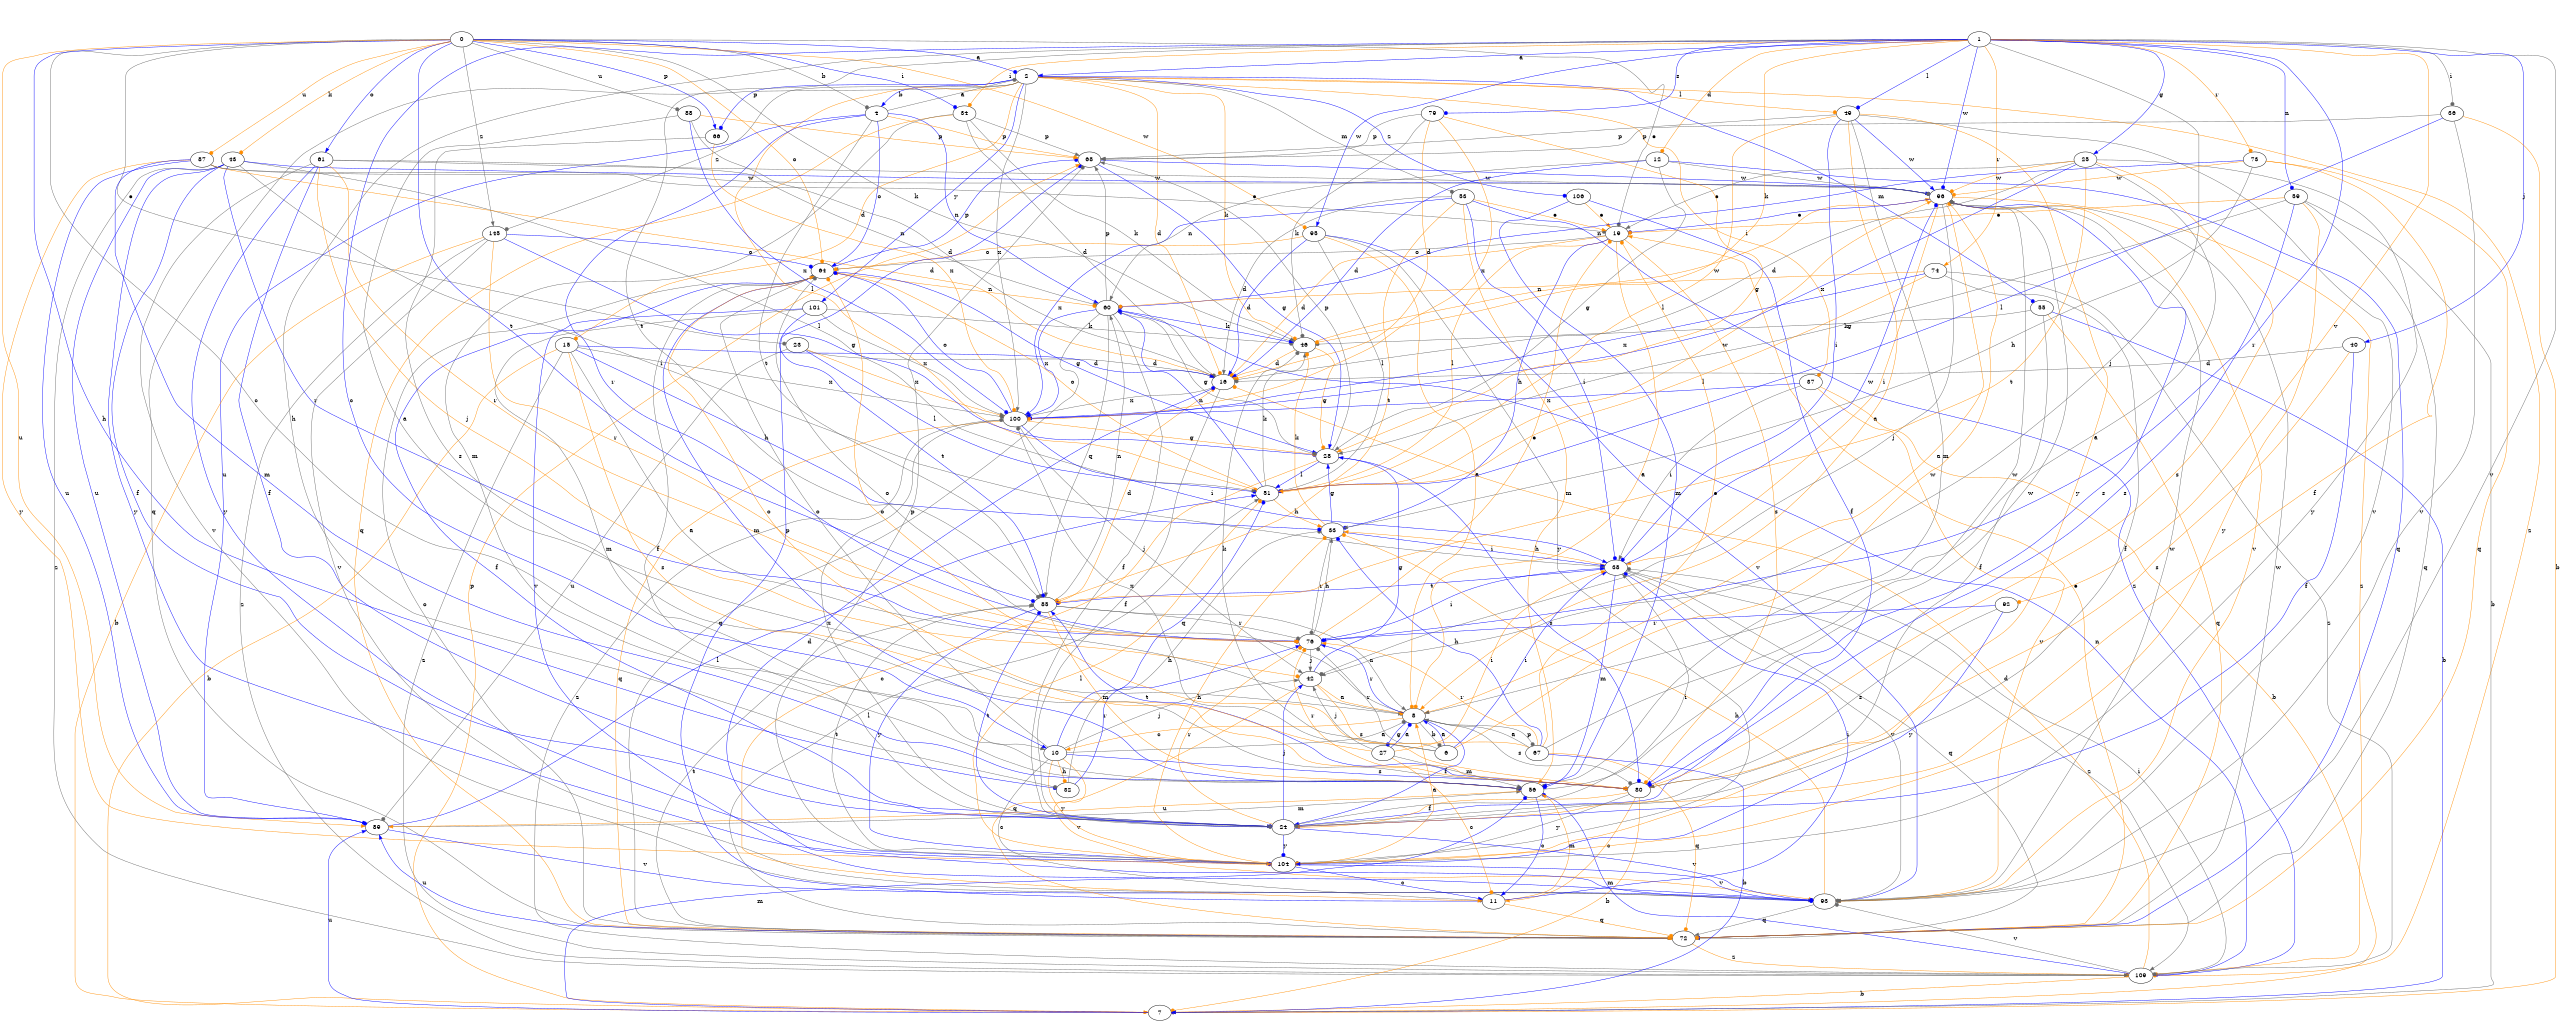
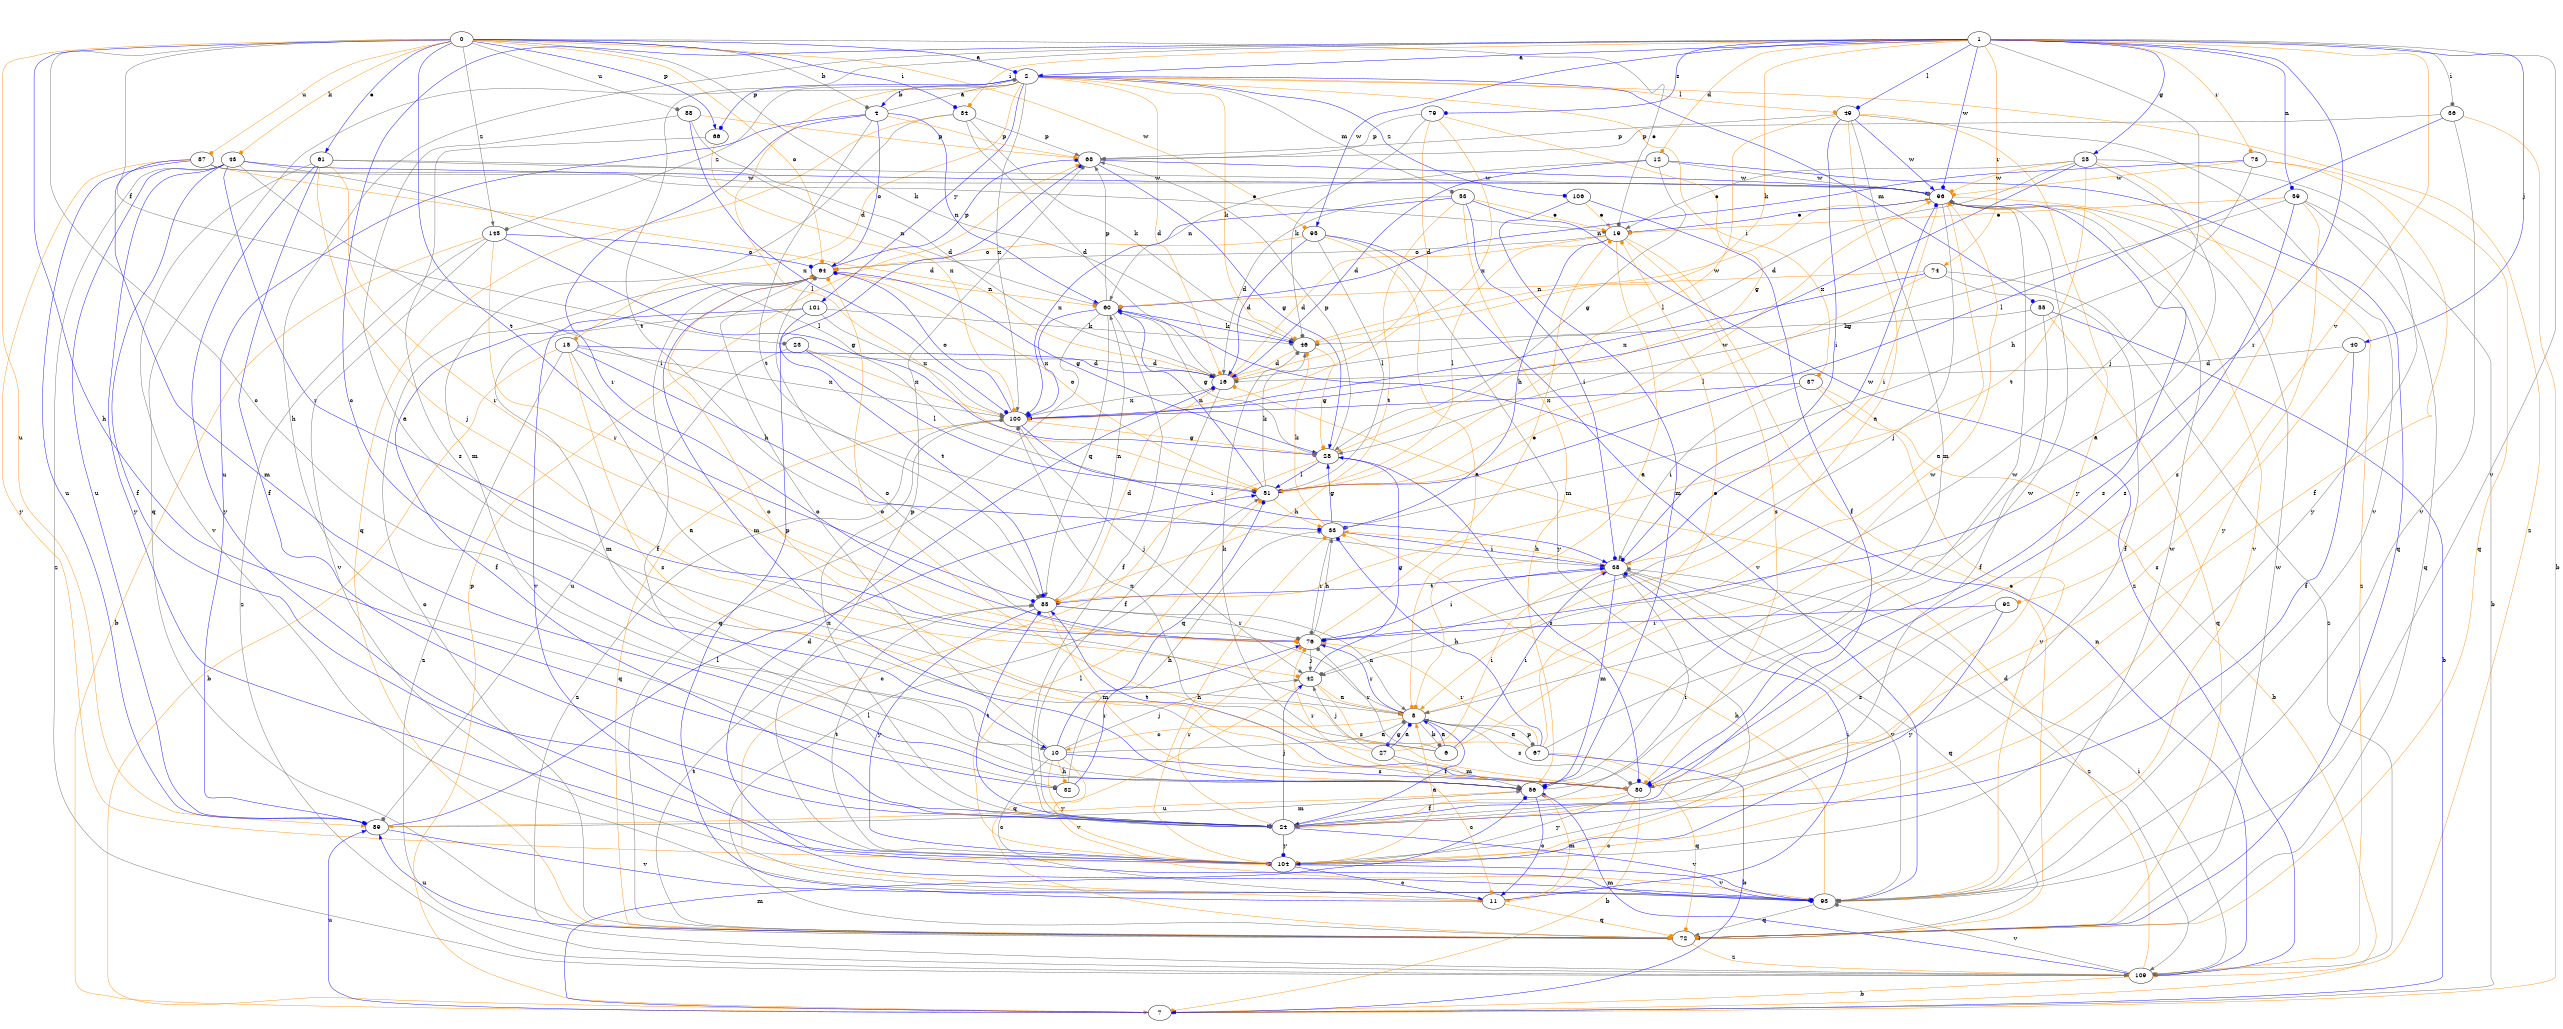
(372, 95) -> (372, 95)
(131, 197) -> (131, 197)
(2091, 689) -> (2035, 610)
